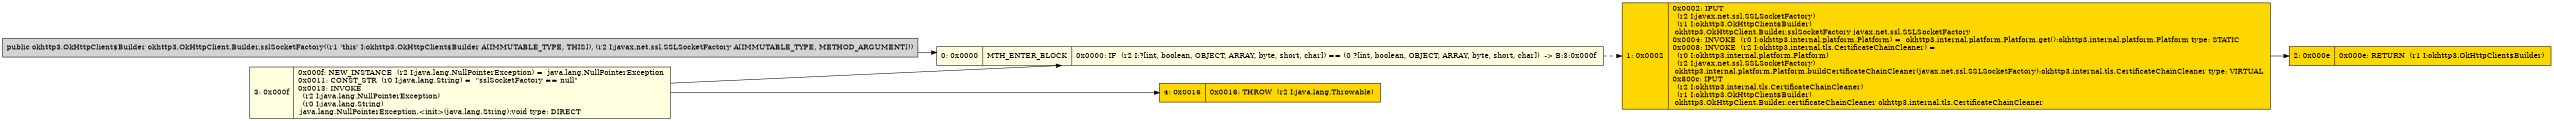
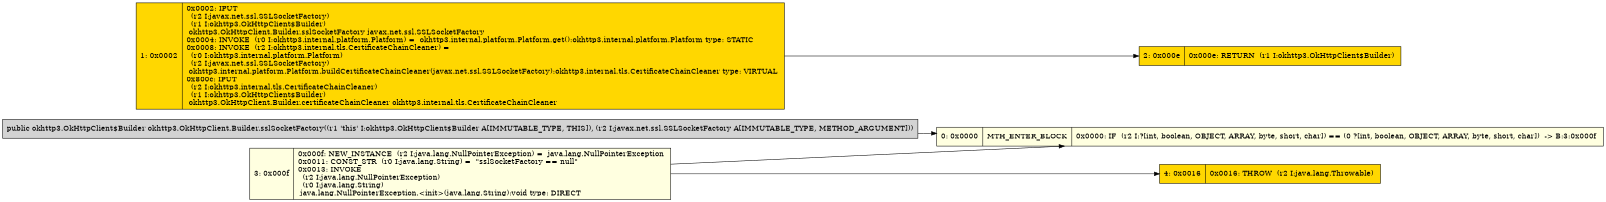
(1610, 56) -> none
